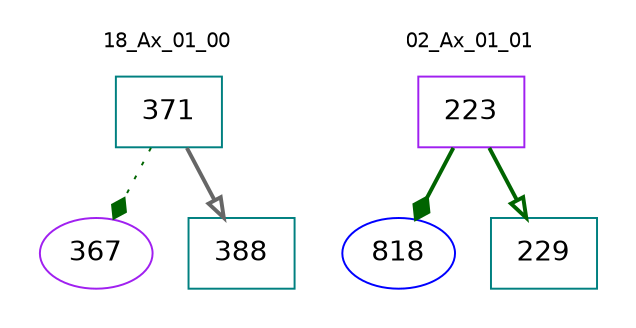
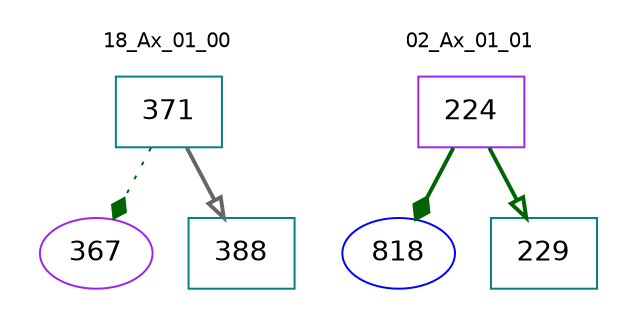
(471, 112) -> (471, 112)
